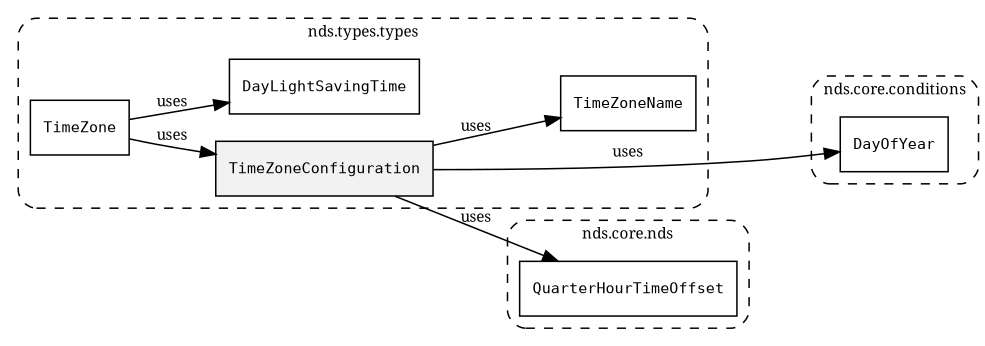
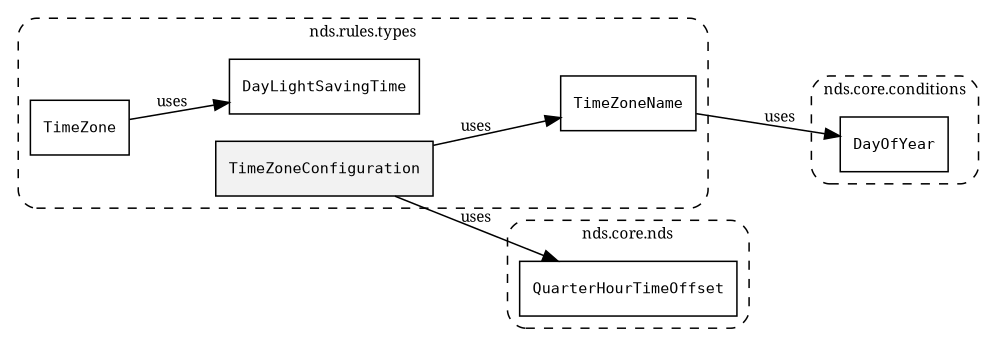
(363, 33) -> (363, 33)
(165, 146) -> none
(629, 167) -> (760, 124)
